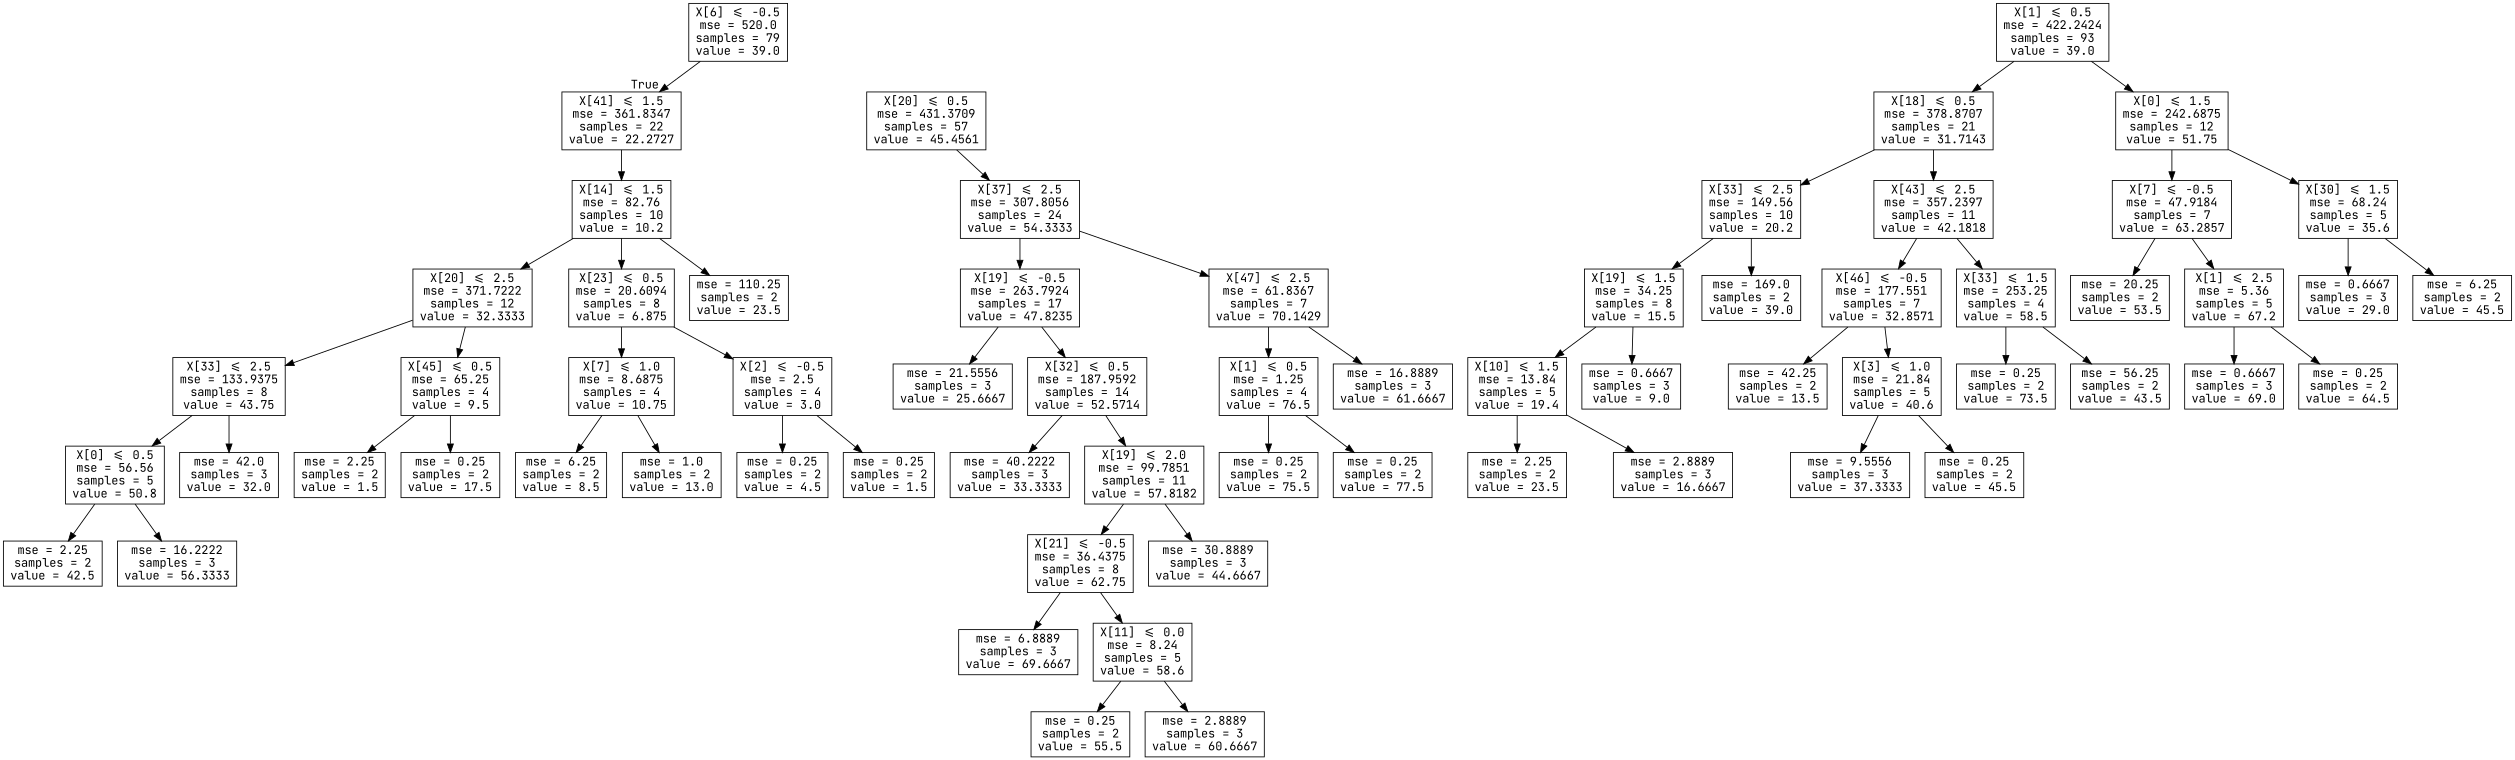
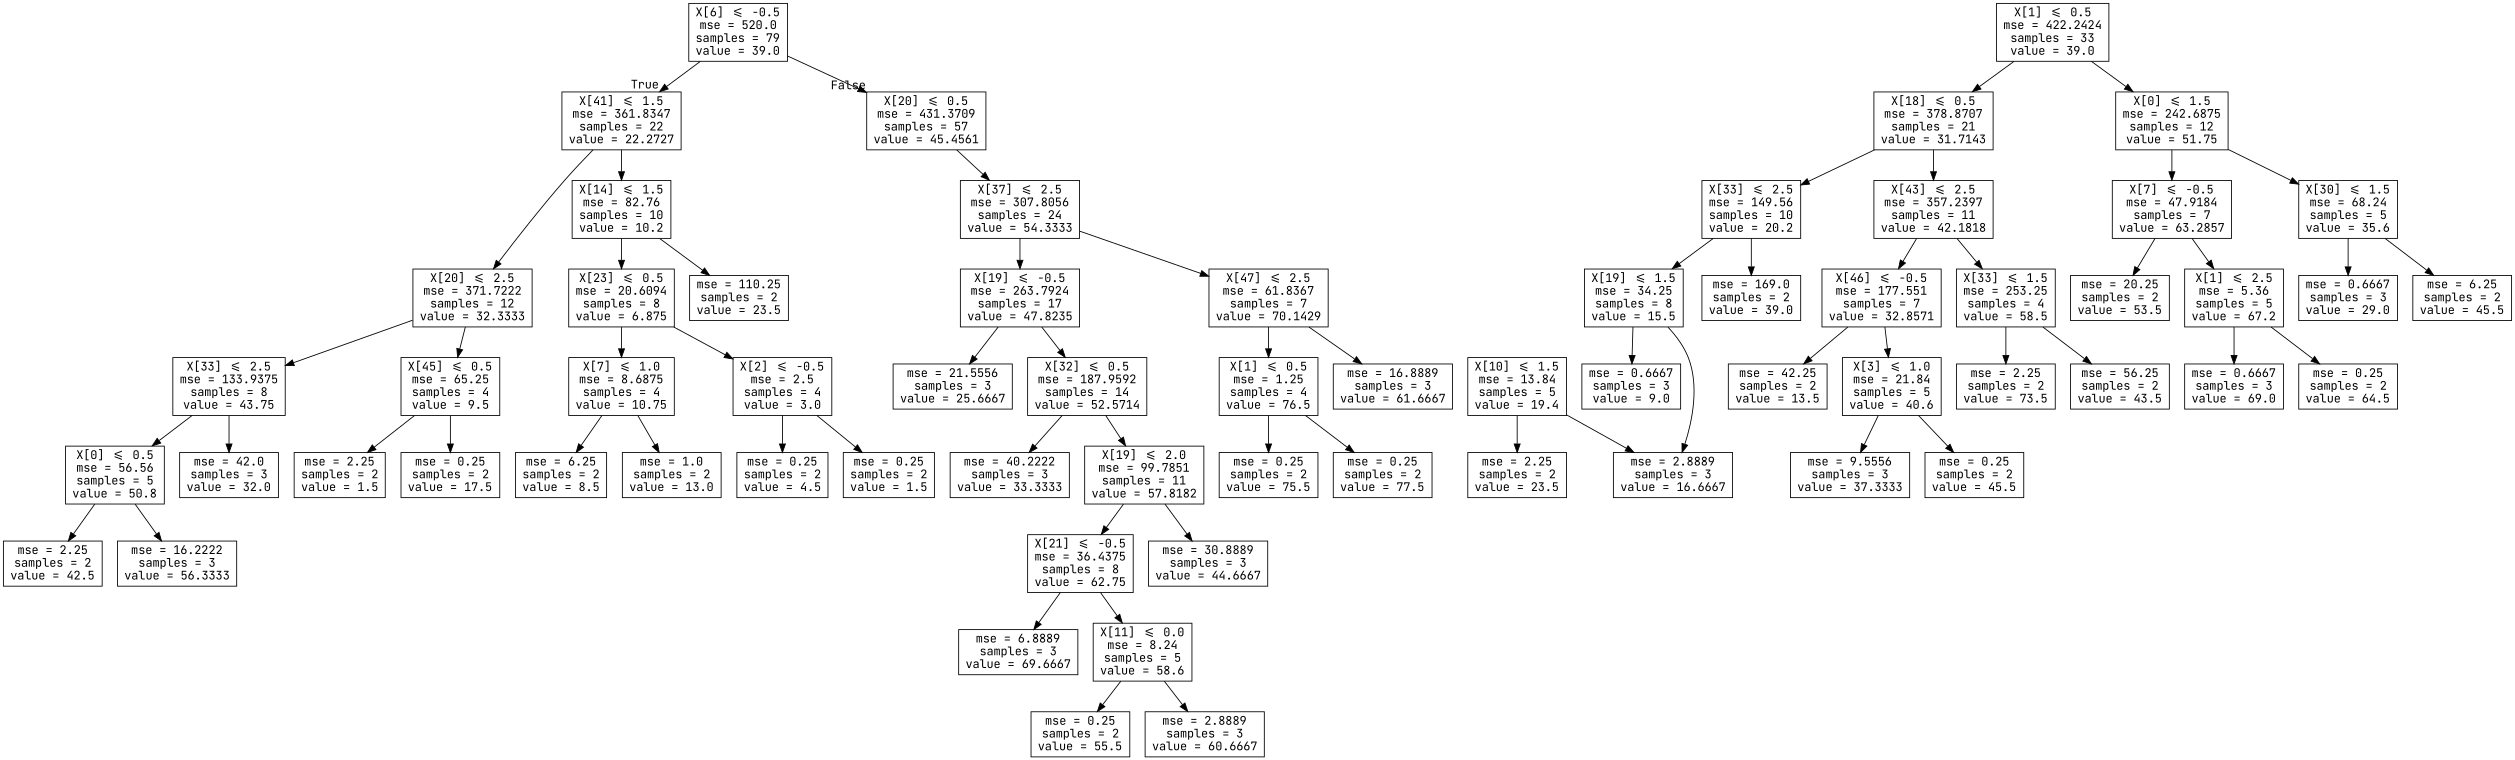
(2053, 32) -> (2053, 32)
none -> (823, 72)
(551, 252) -> (544, 204)
(1579, 340) -> (1694, 383)
(2006, 387) -> (2006, 387)
